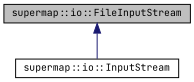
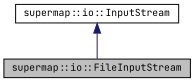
(97, 46) -> (97, 46)
